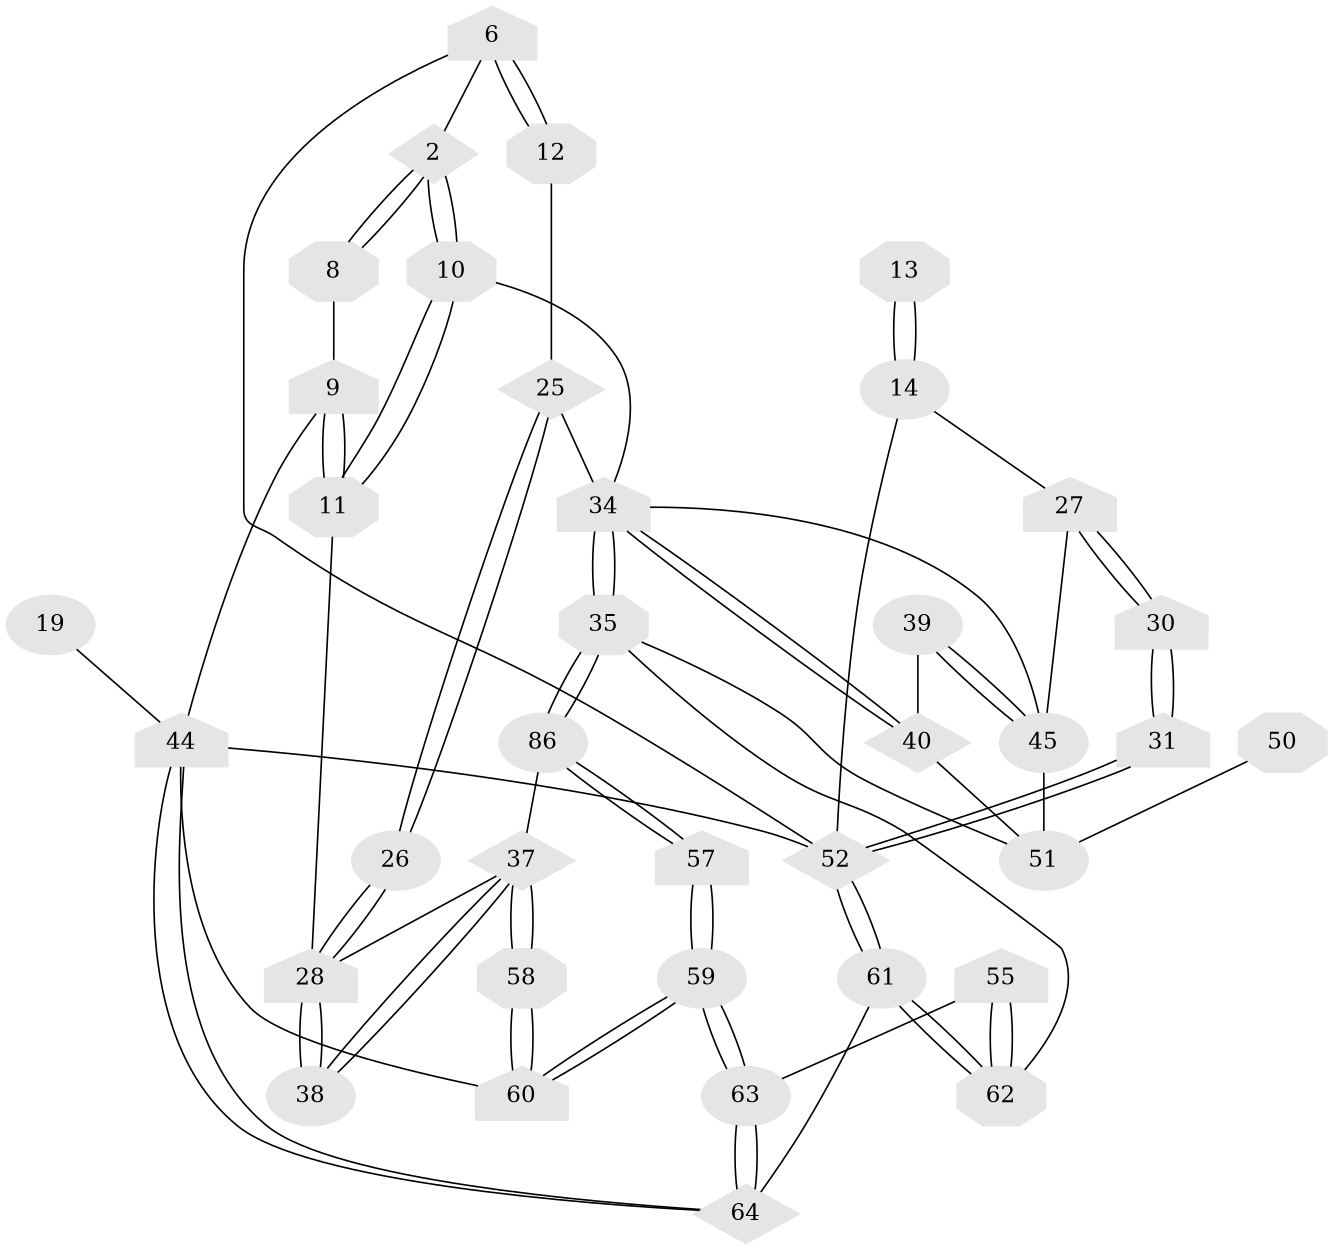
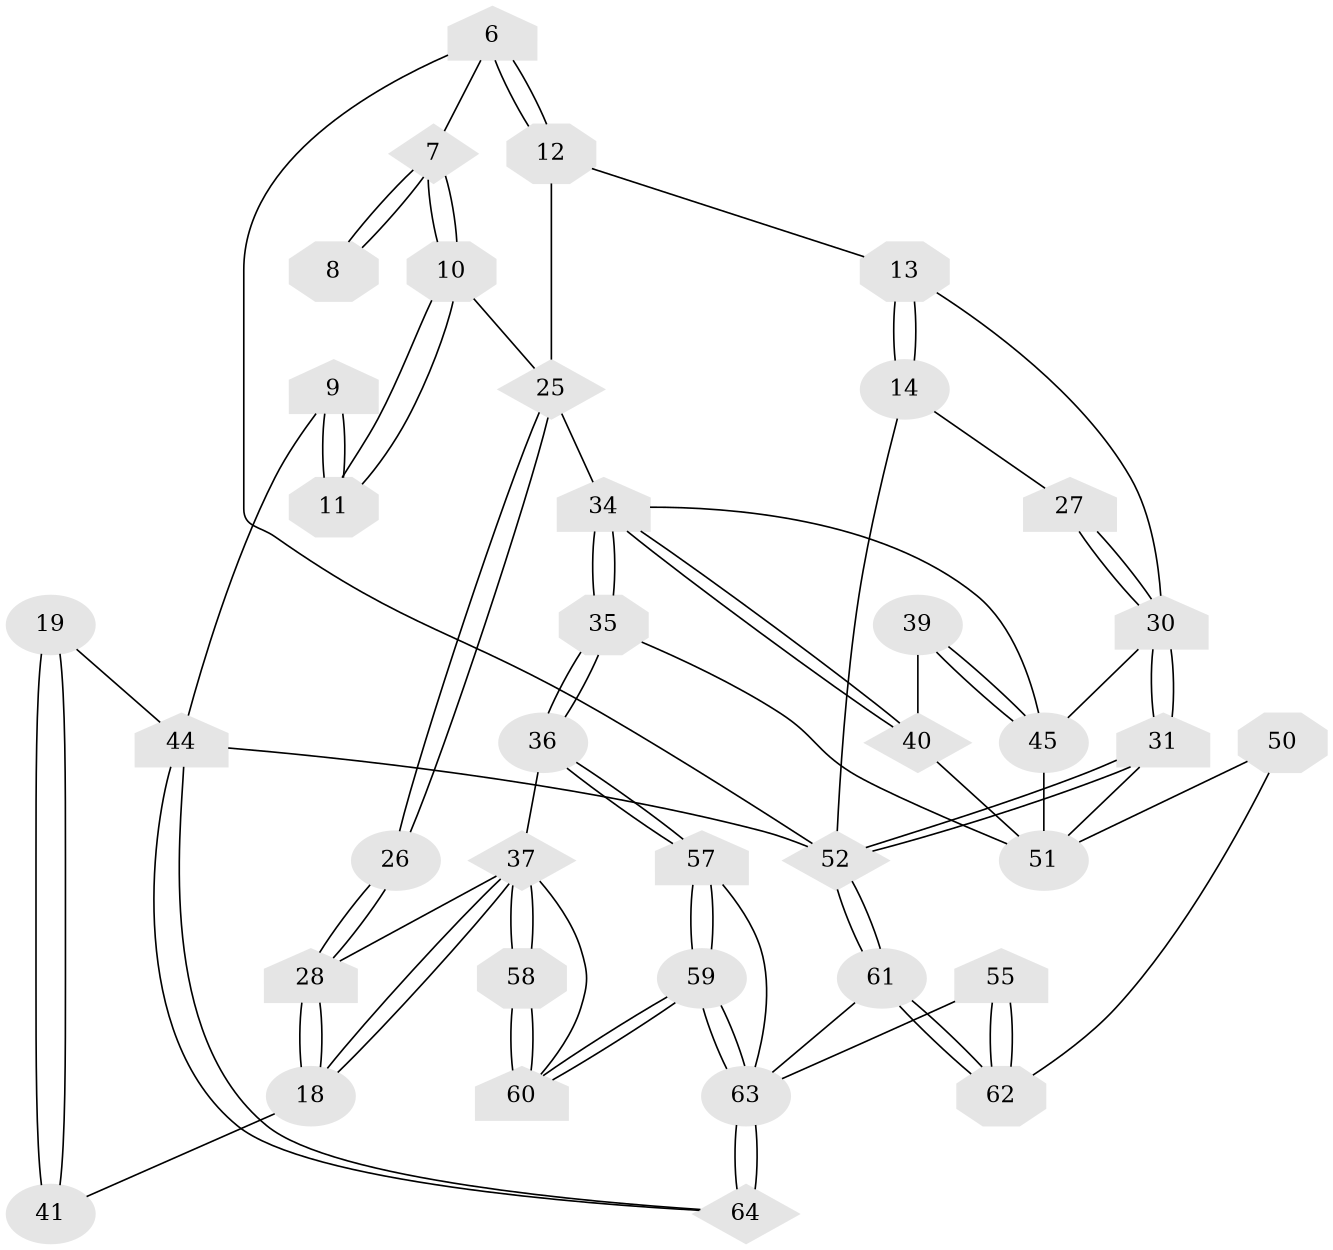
(434, 154) -> (434, 154)
none -> (728, 213)
(334, 331) -> none
(612, 351) -> (504, 334)
none -> (1087, 418)
(1057, 622) -> (1103, 684)
(322, 743) -> none
(543, 743) -> (543, 743)
none -> (1104, 801)
(889, 823) -> (1170, 940)
none -> (765, 971)
(246, 1002) -> (587, 978)
(311, 1096) -> (311, 1096)
(819, 1102) -> (814, 1038)
none -> (51, 1214)
